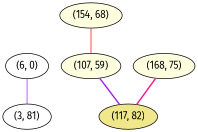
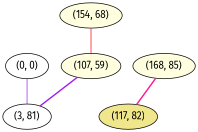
(27, 66) -> (27, 66)
(164, 66) -> (164, 66)
(110, 91) -> (59, 92)
